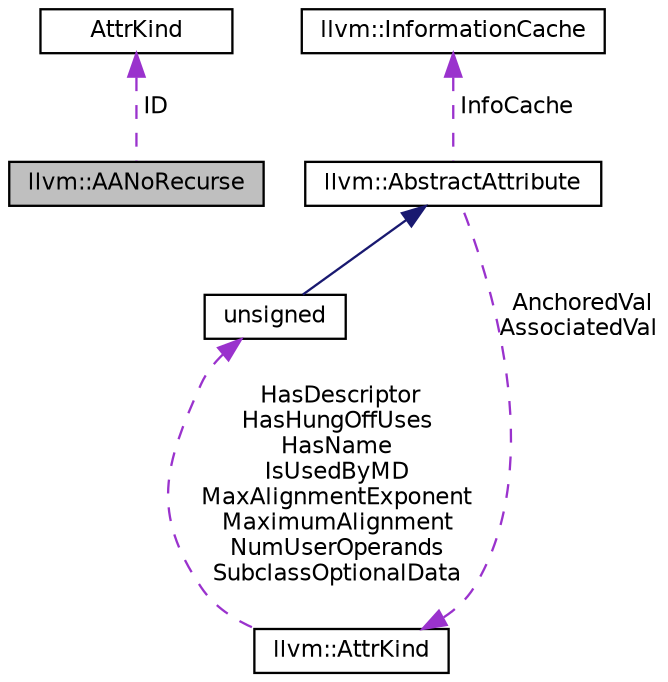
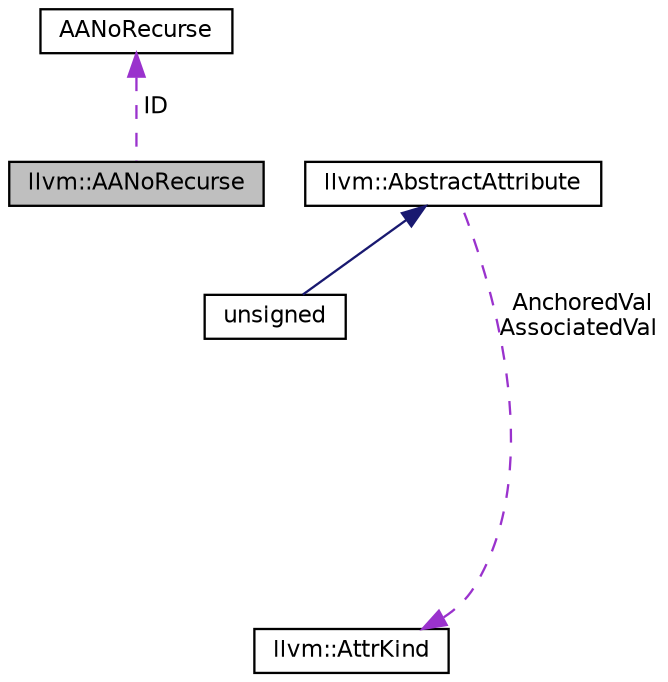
(136, 31) -> (136, 31)
(453, 31) -> none
(169, 502) -> none
